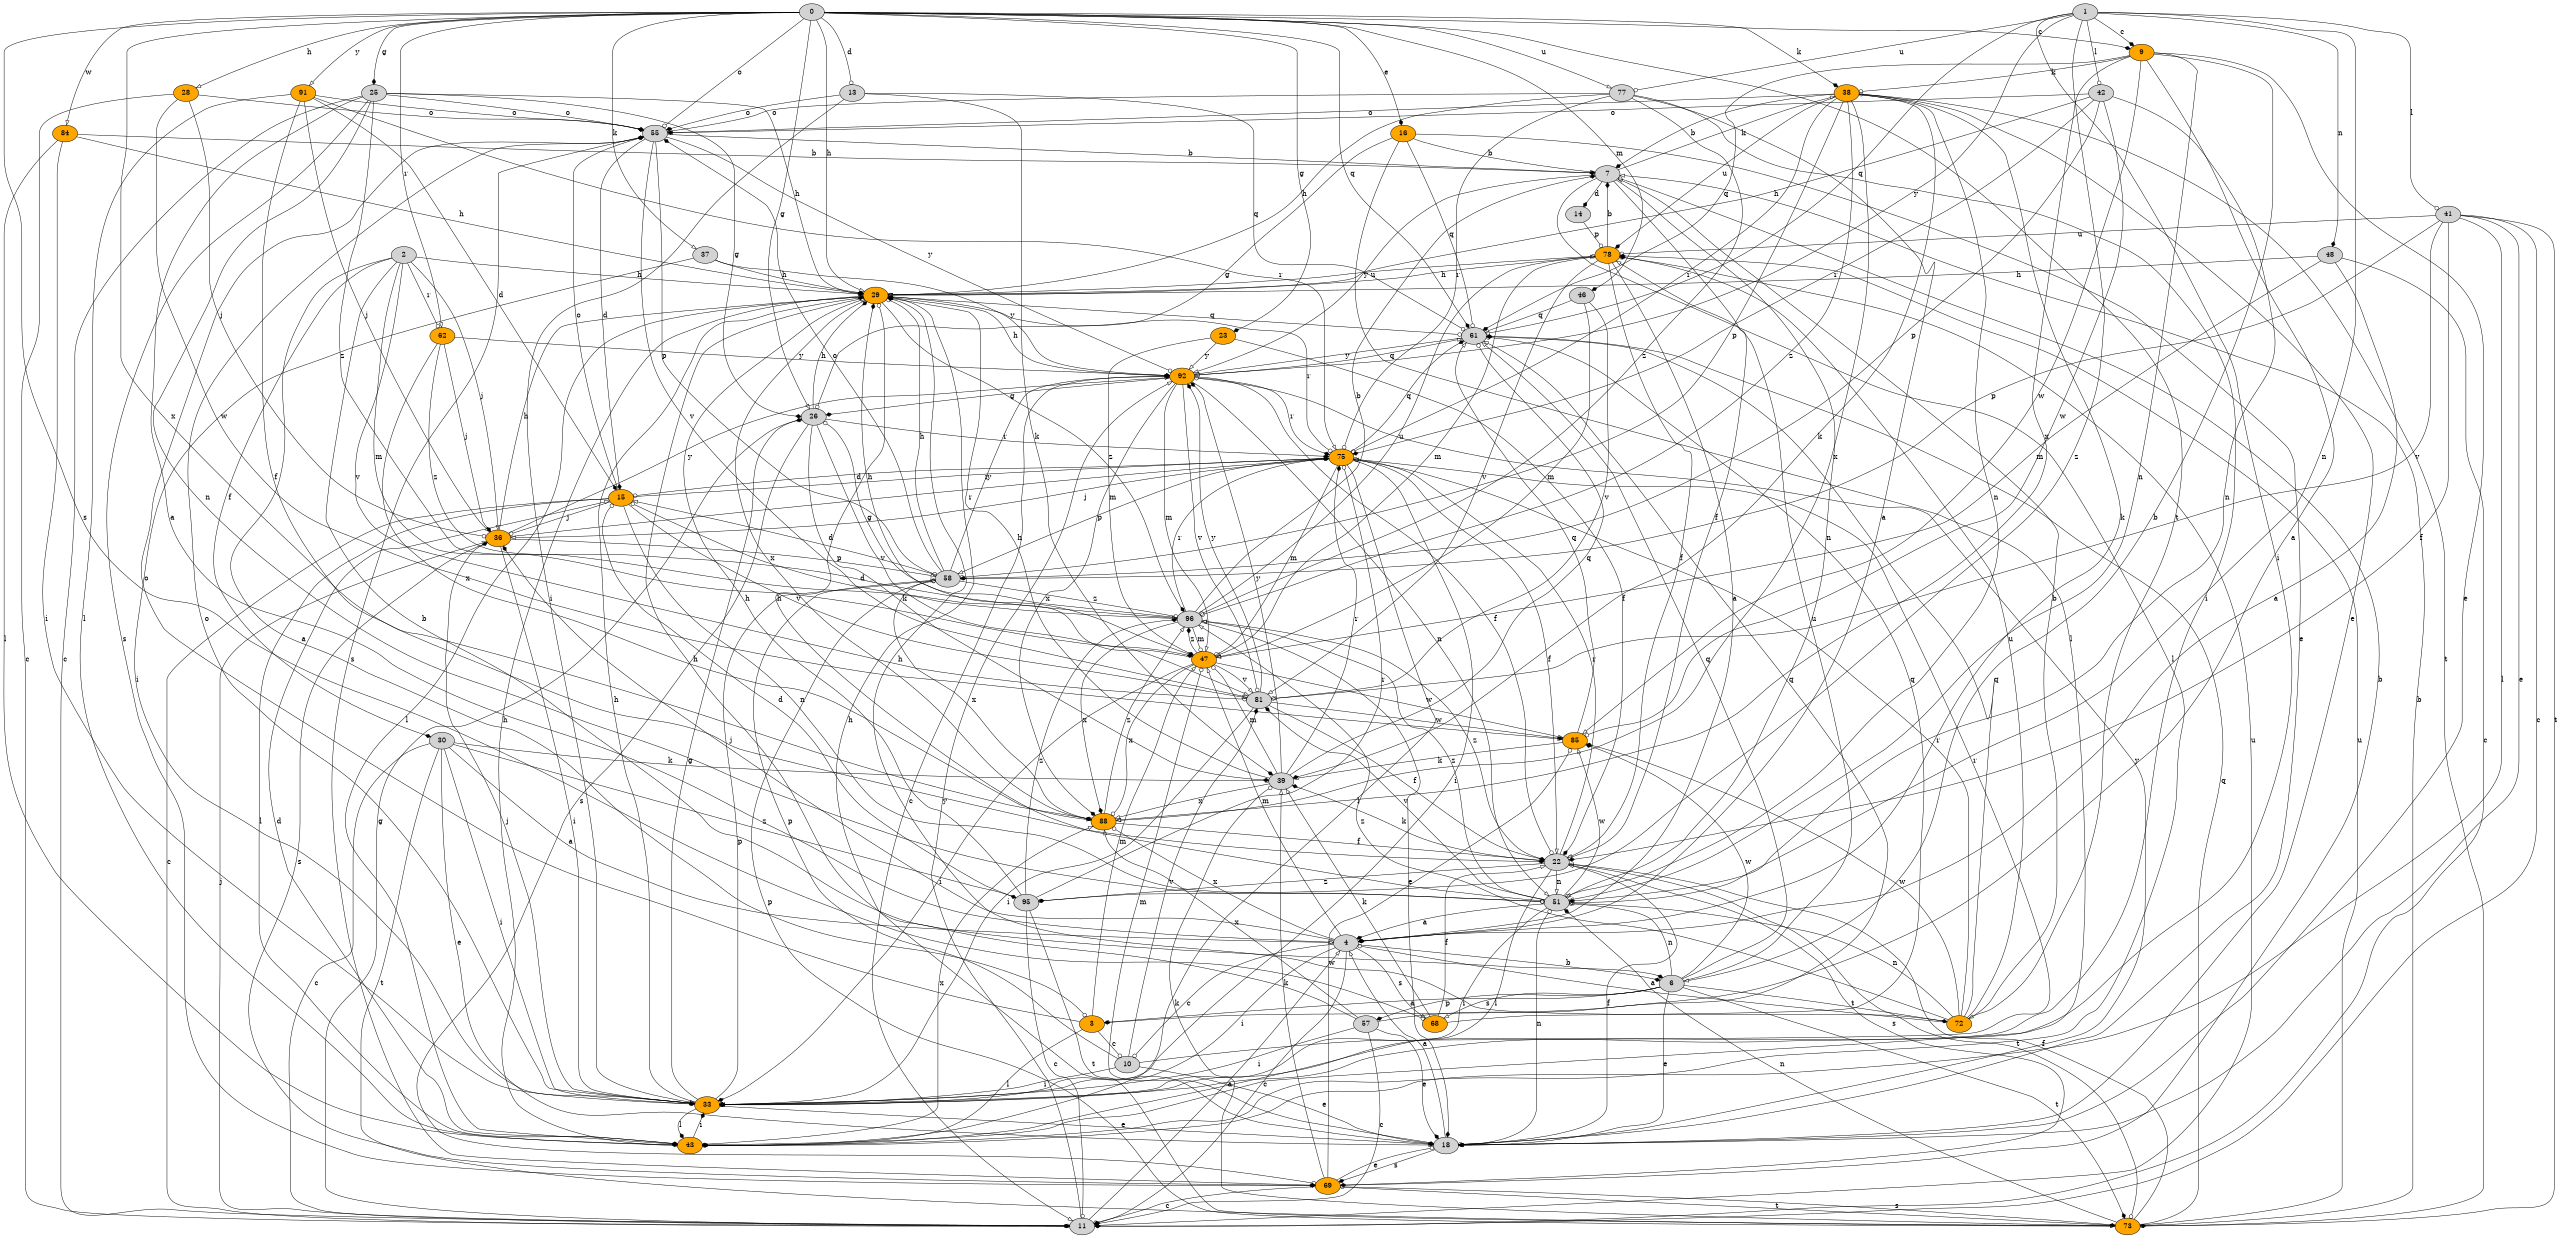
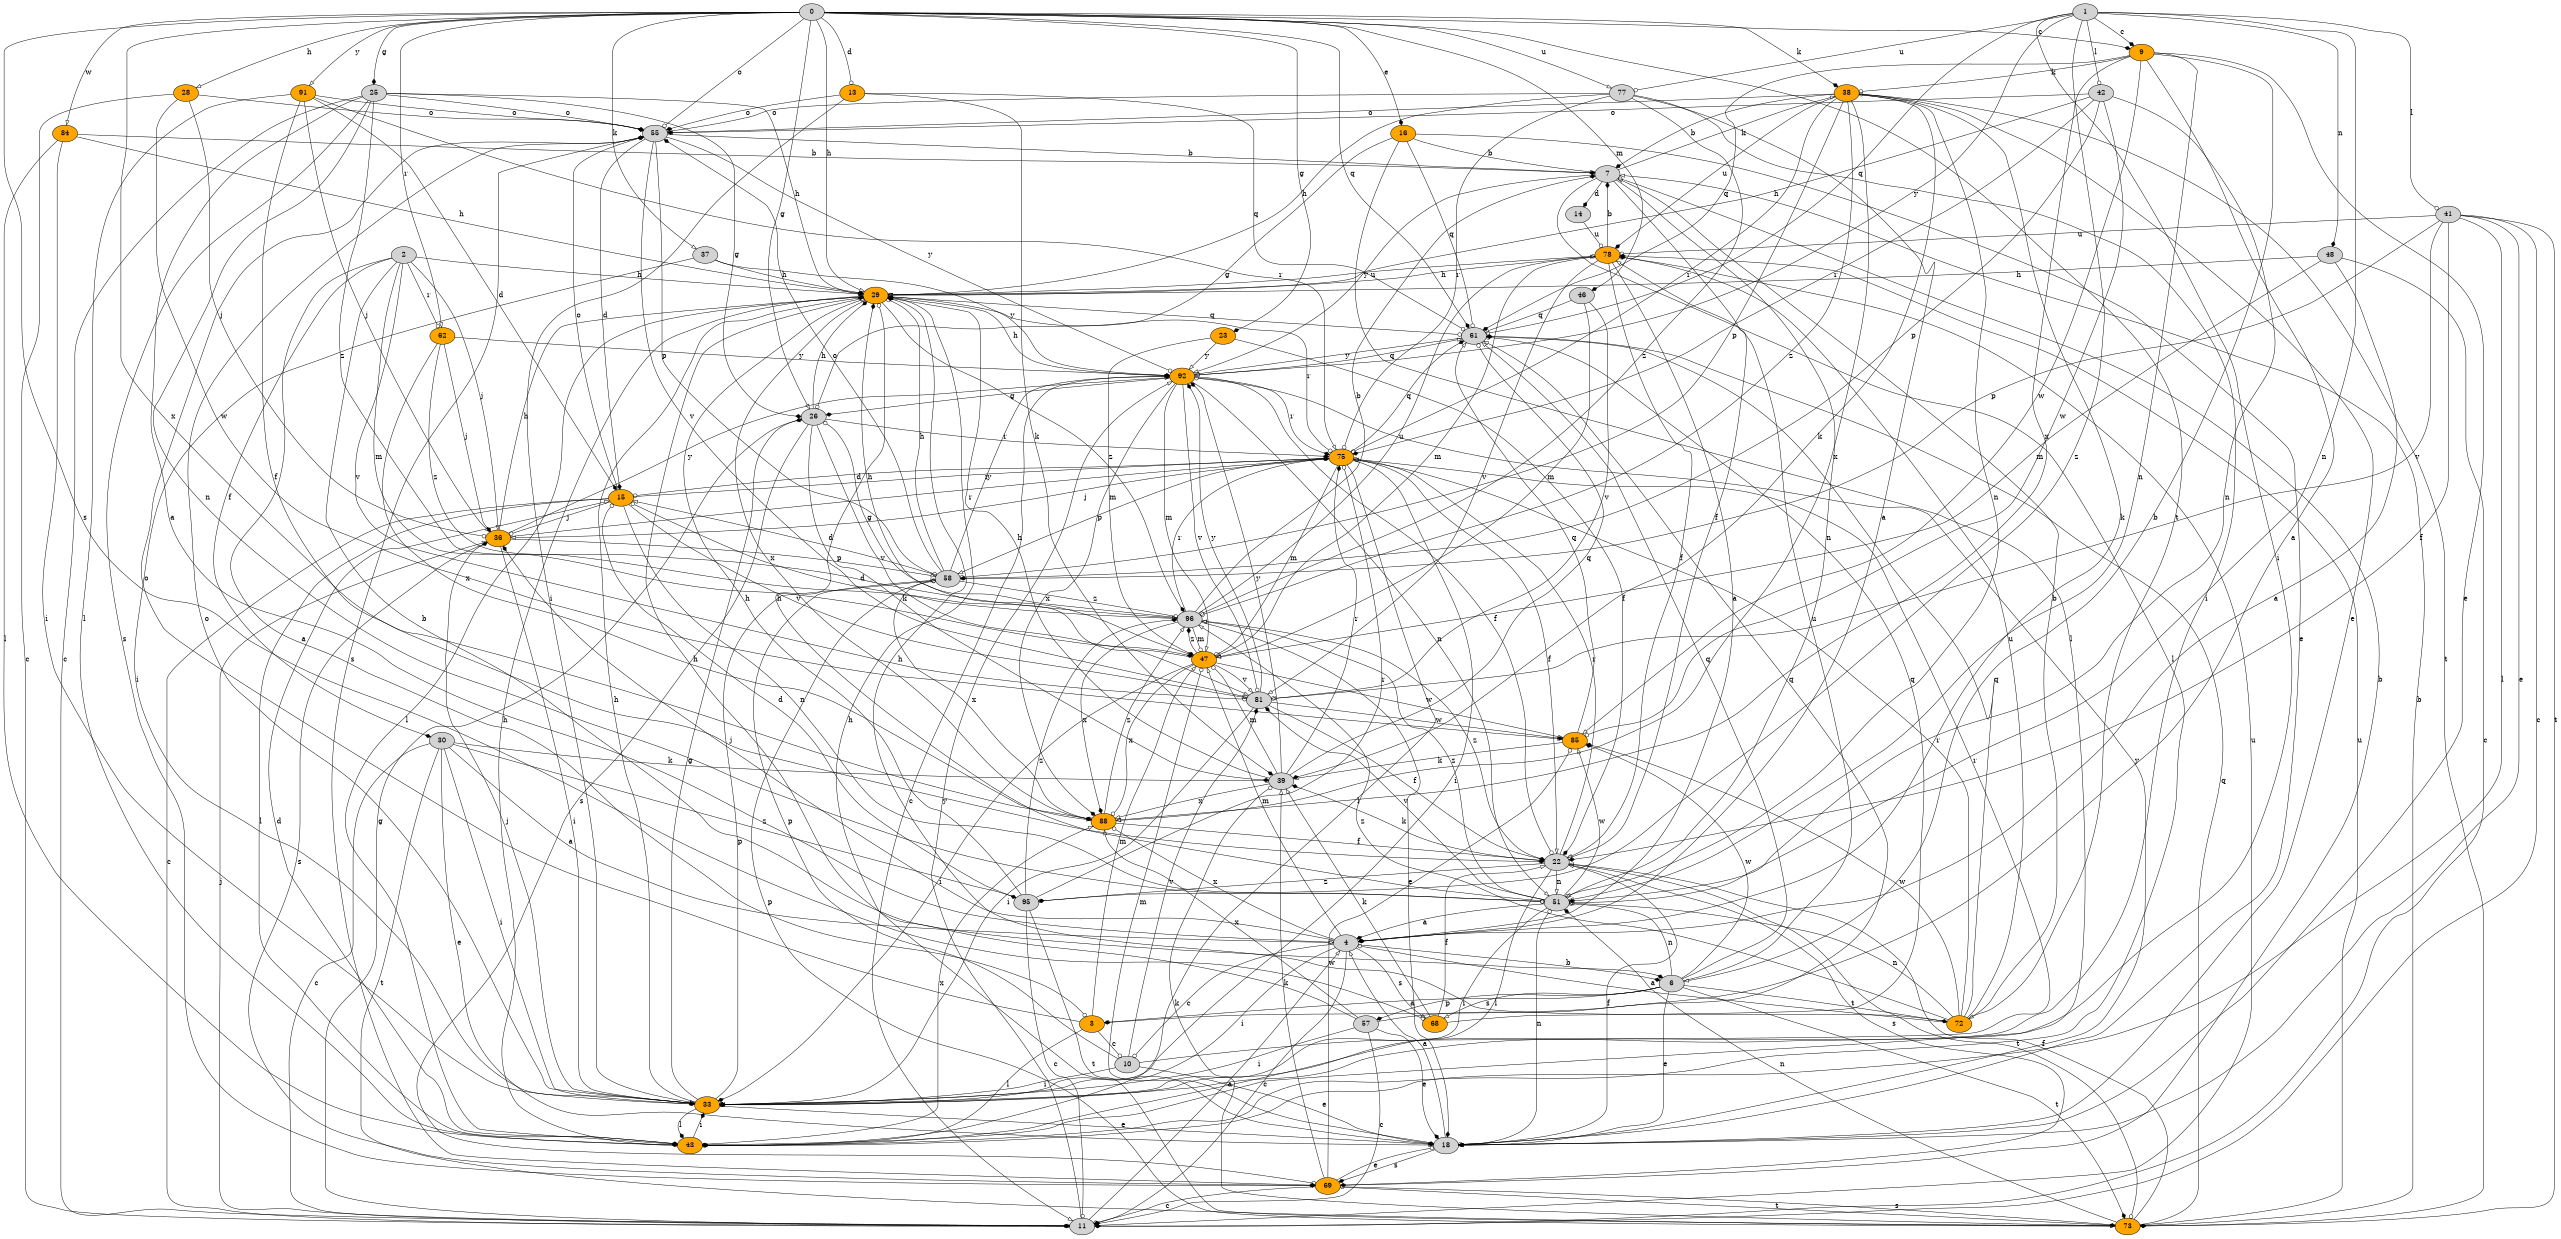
(852, 93) -> (852, 93)
(1597, 235) -> (1597, 235)
(2444, 641) -> (2444, 640)
